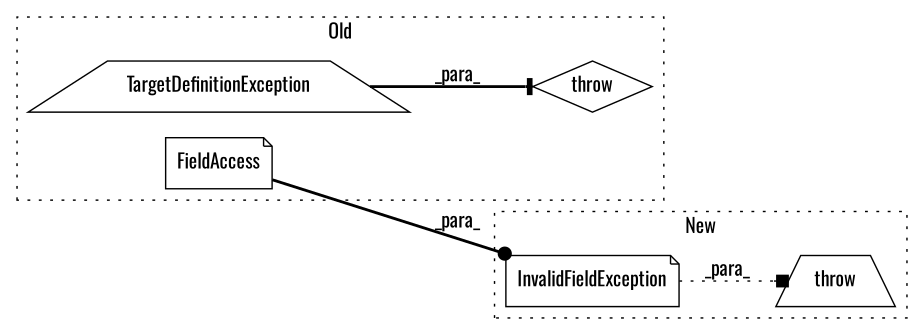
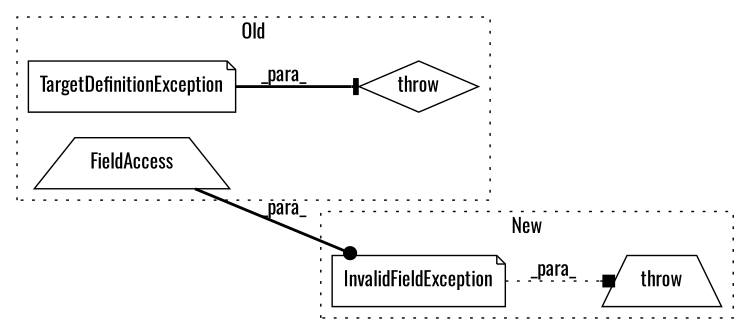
(219, 87) -> (132, 87)
(219, 163) -> (132, 163)
